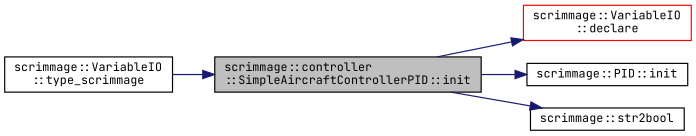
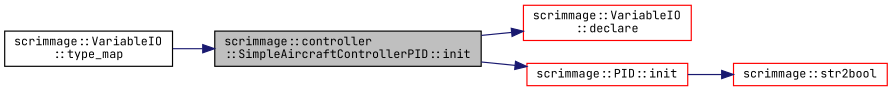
(89, 75) -> (89, 49)
(607, 75) -> (607, 75)
(491, 99) -> (705, 75)
(607, 119) -> (810, 75)
